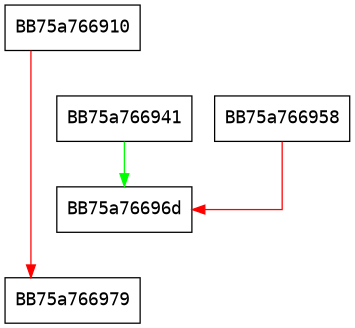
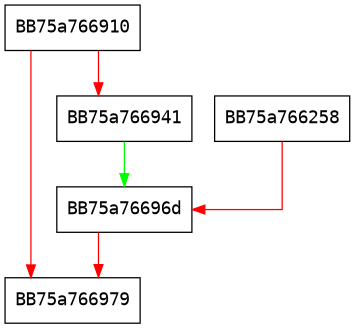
none -> (98, 67)
(282, 119) -> (282, 119)
none -> (98, 249)
